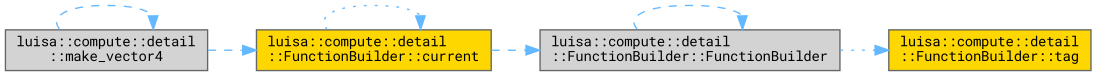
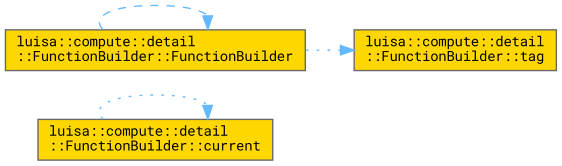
(107, 50) -> none
(509, 50) -> none
(690, 50) -> (155, 50)
